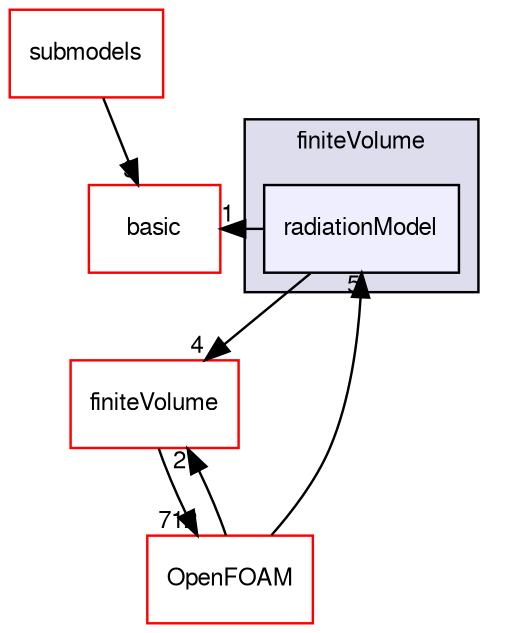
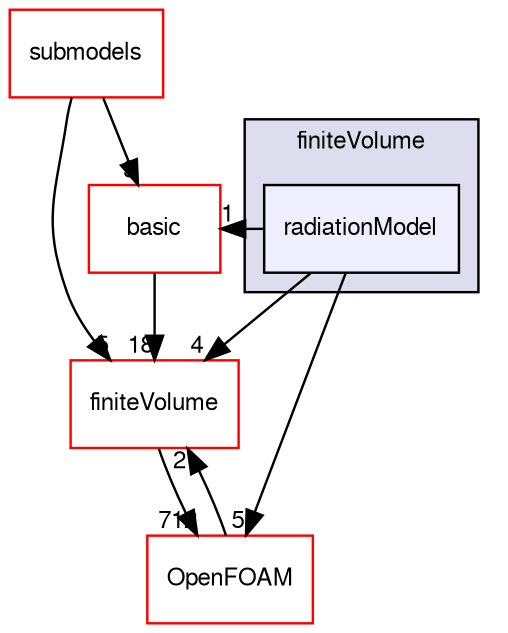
none -> (53, 223)
none -> (155, 305)
(338, 425) -> (300, 393)
